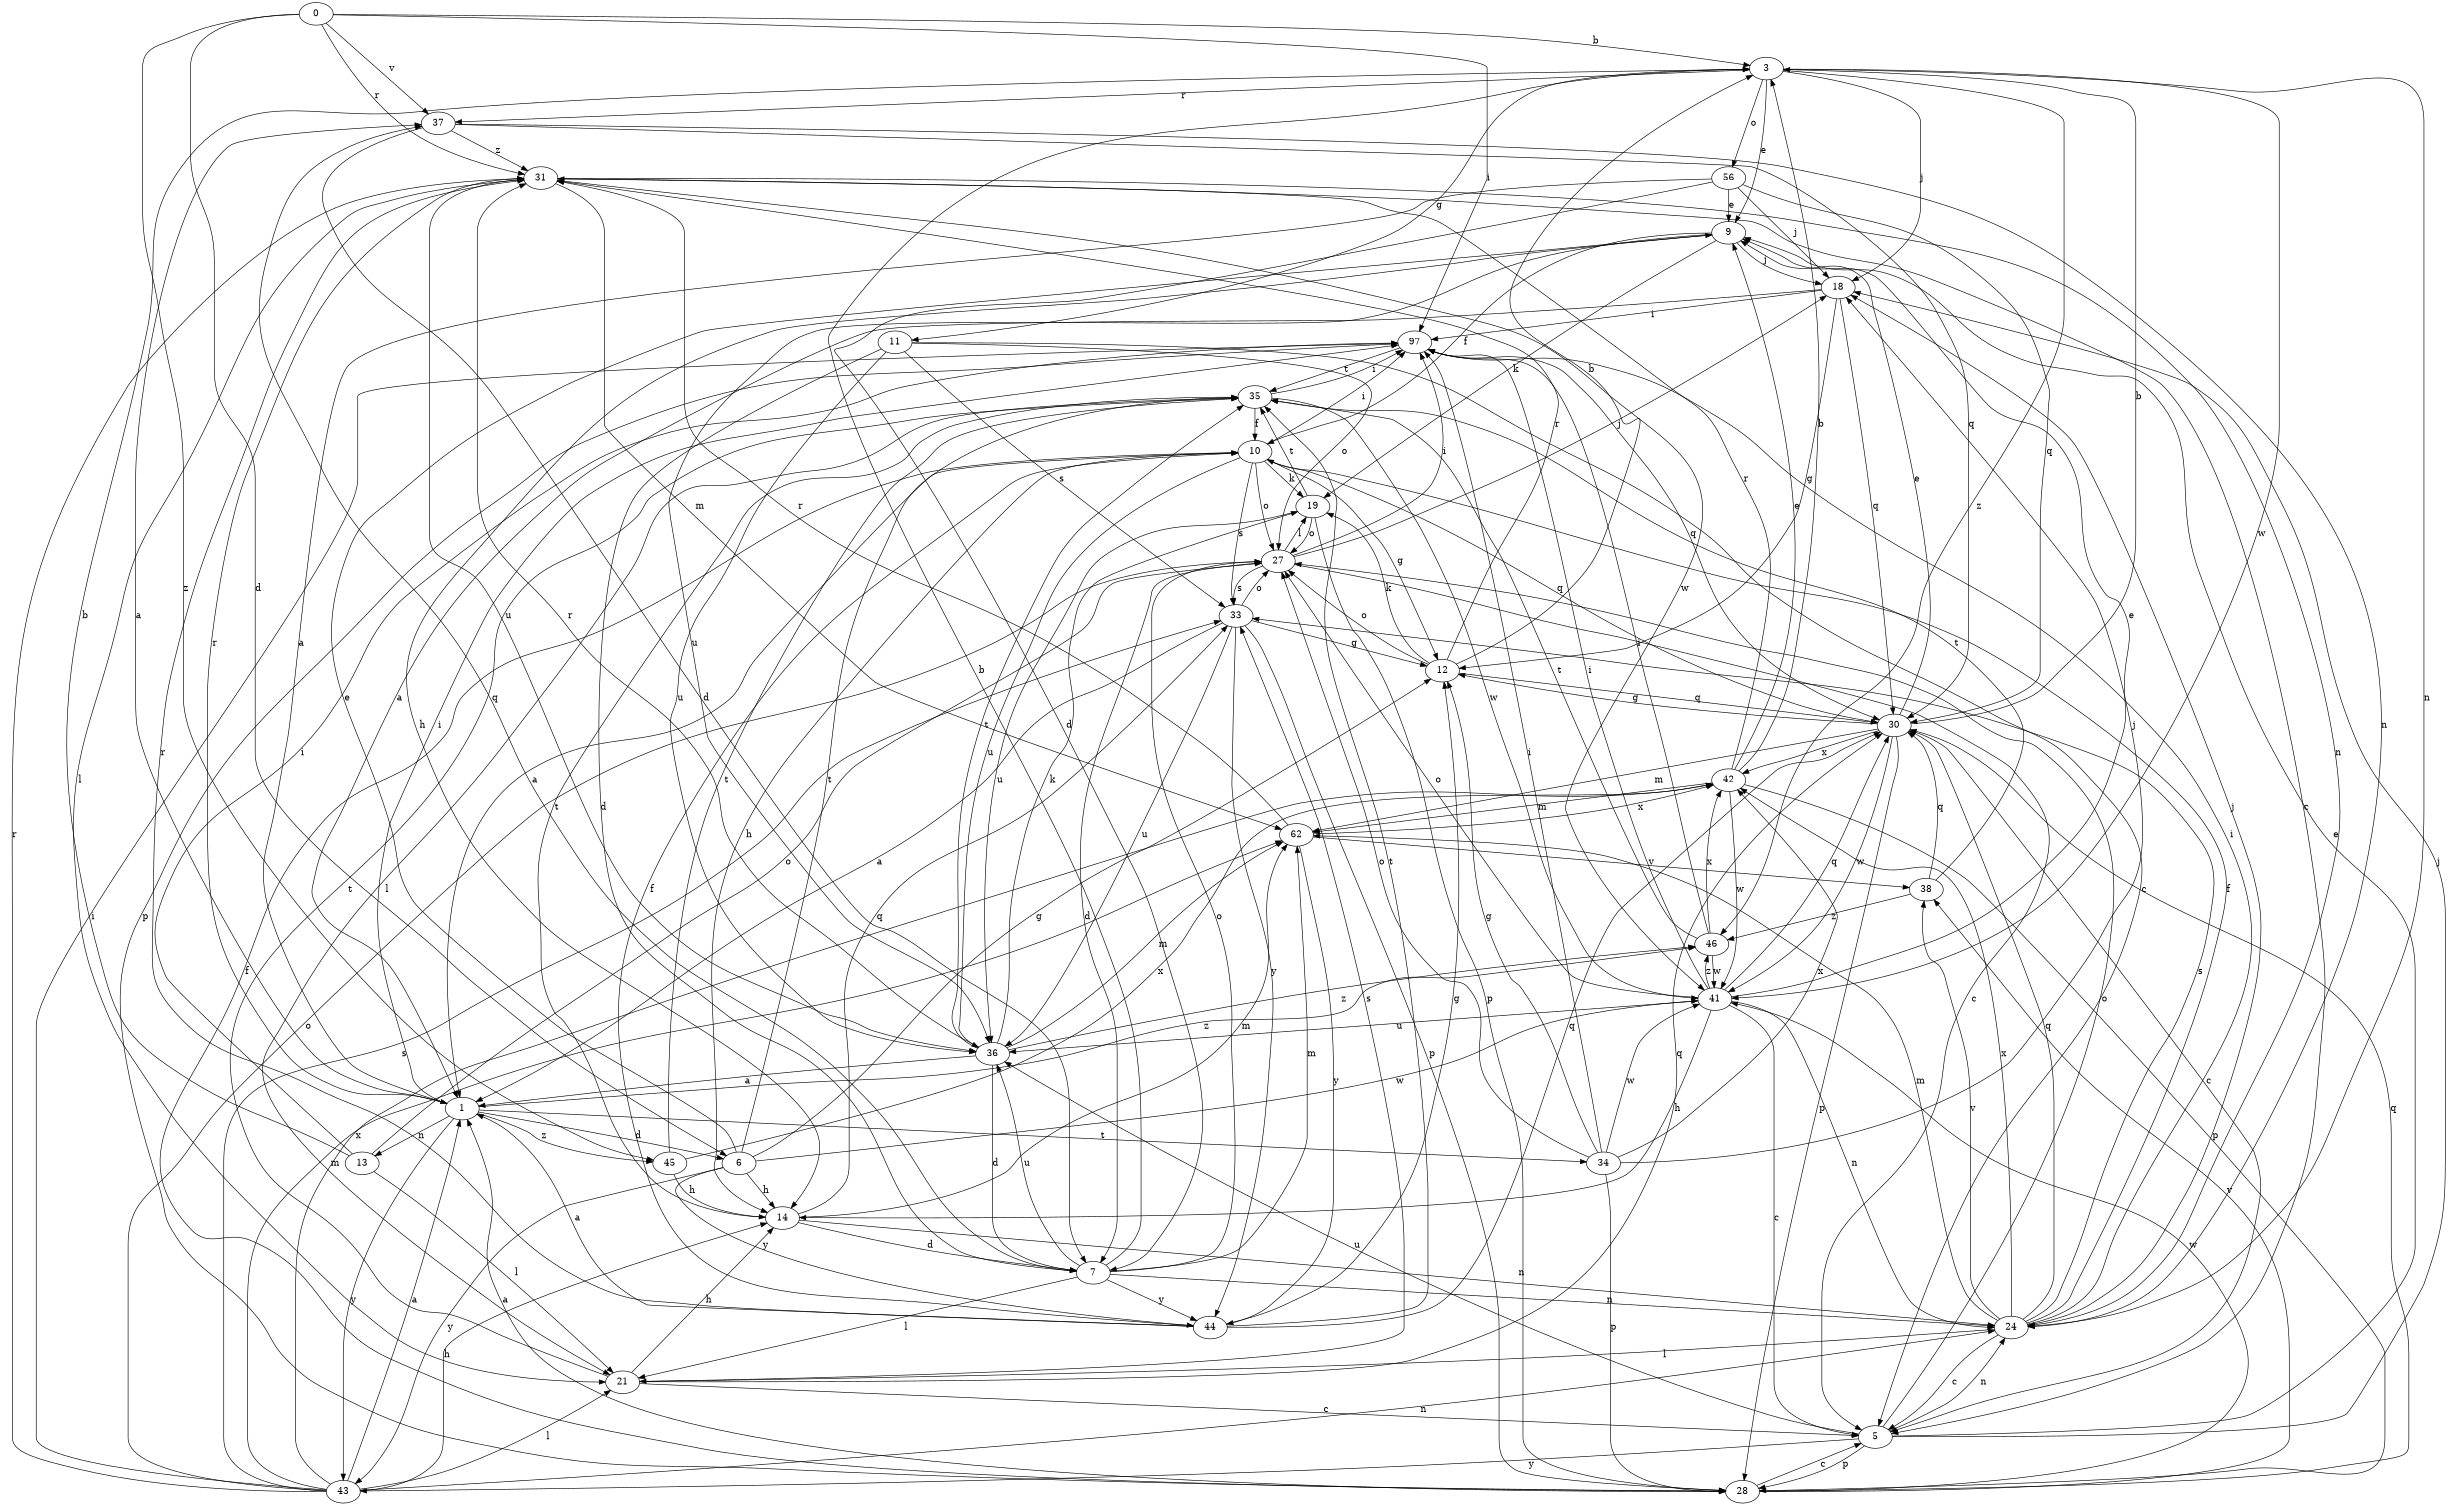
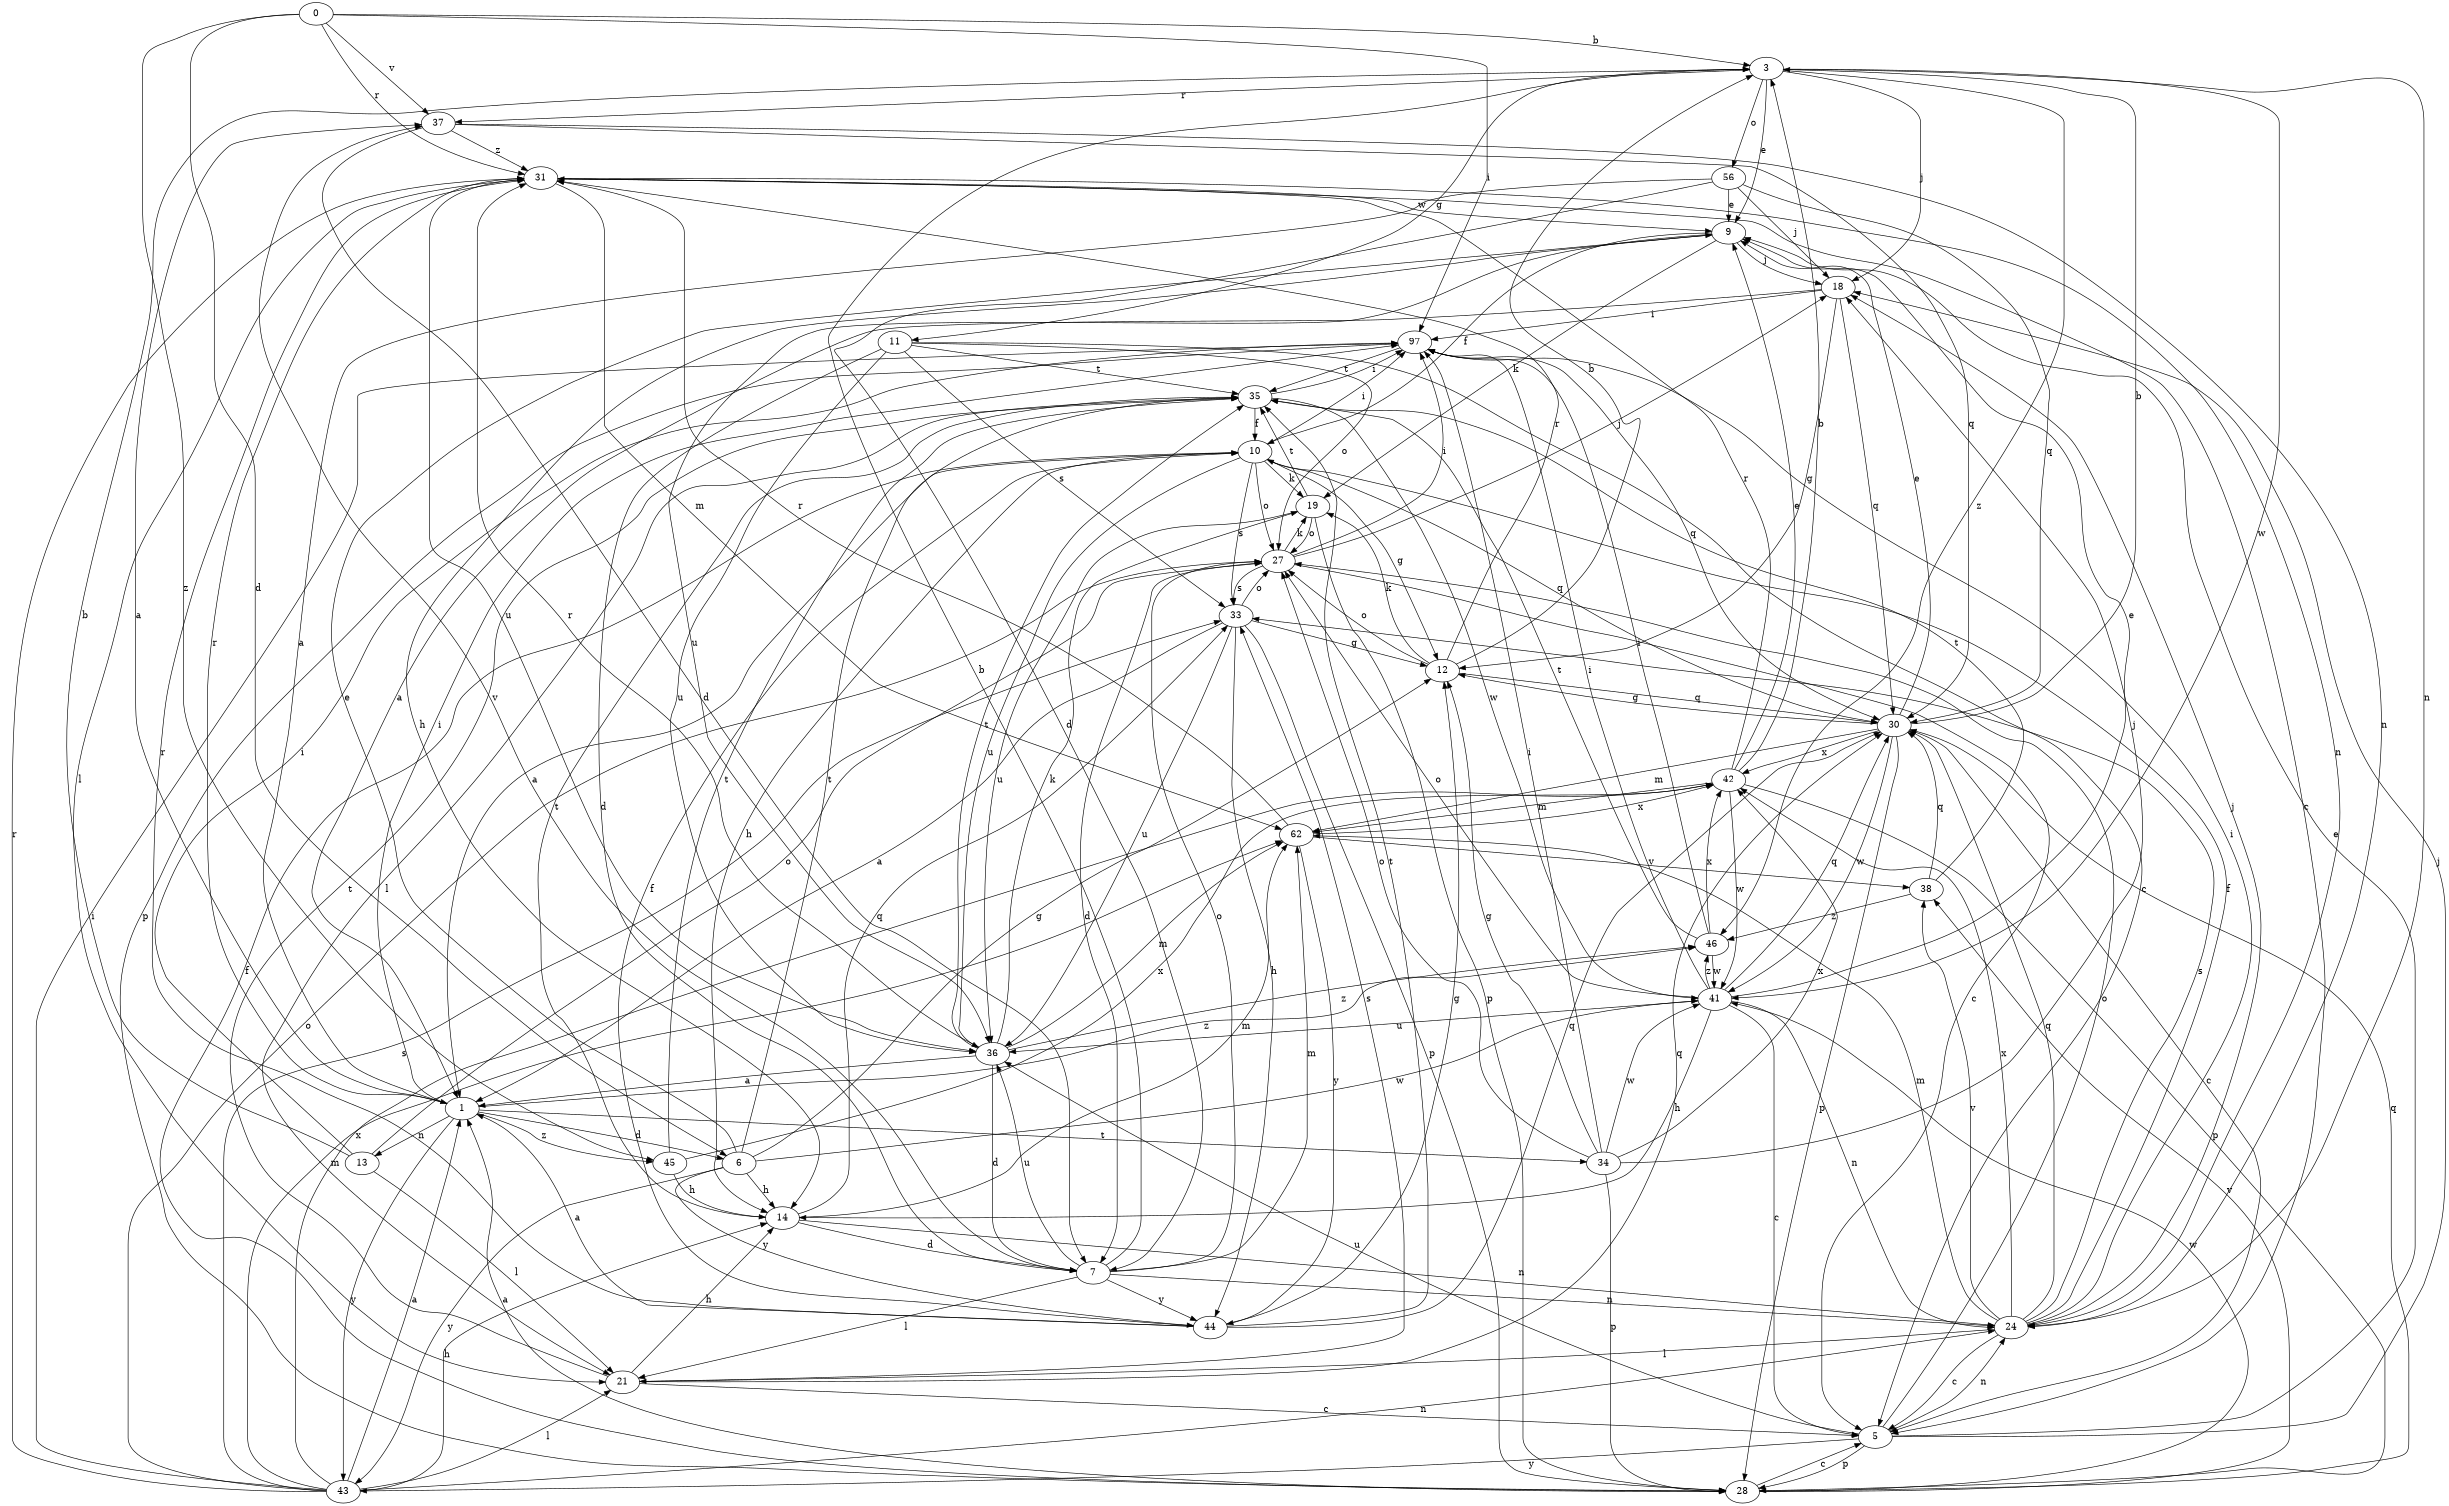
(1444, 313) -> (1133, 188)
none -> (1072, 369)
(1300, 534) -> (1300, 534)
(495, 698) -> (495, 698)
(1274, 972) -> (1274, 972)
